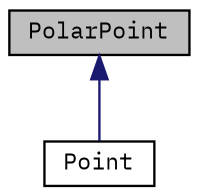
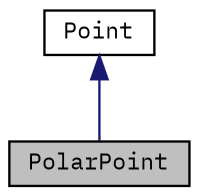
(99, 110) -> (99, 110)
